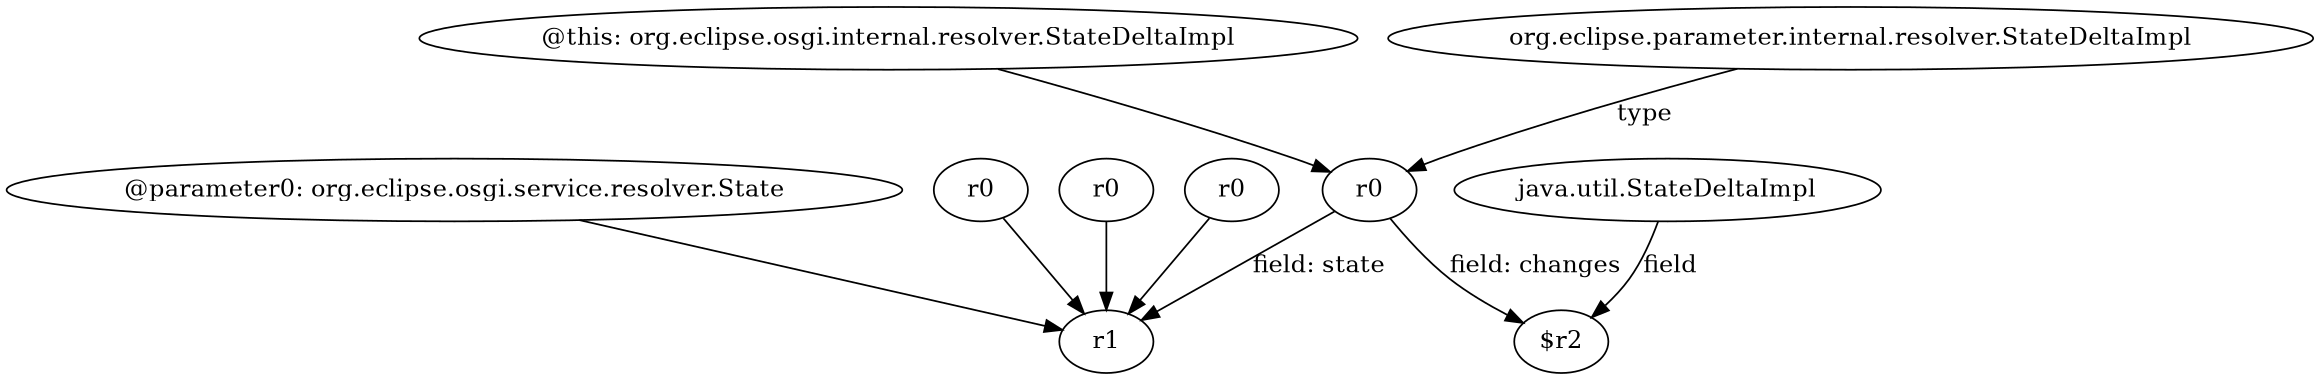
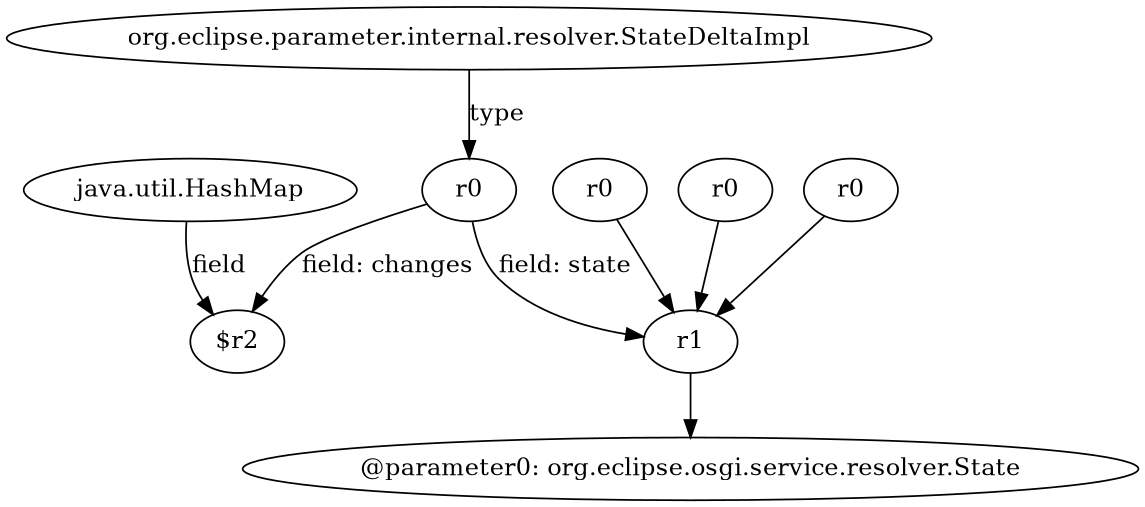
(888, 38) -> none
(1668, 190) -> (190, 190)
(812, 273) -> (691, 397)
